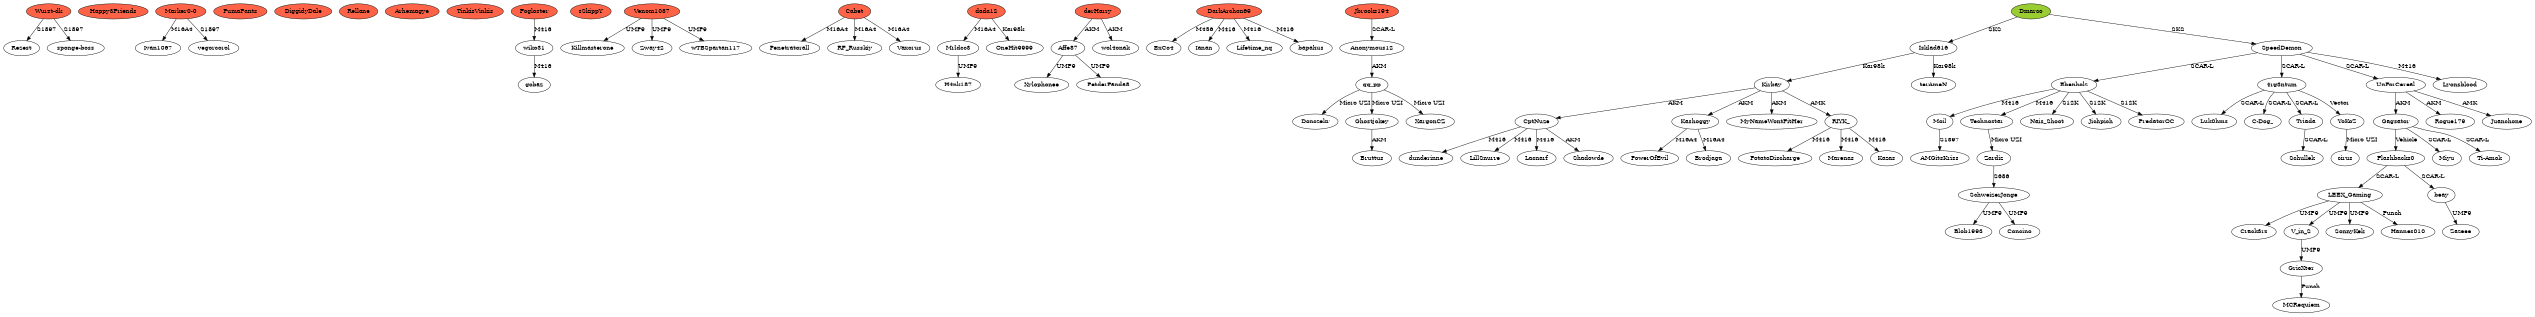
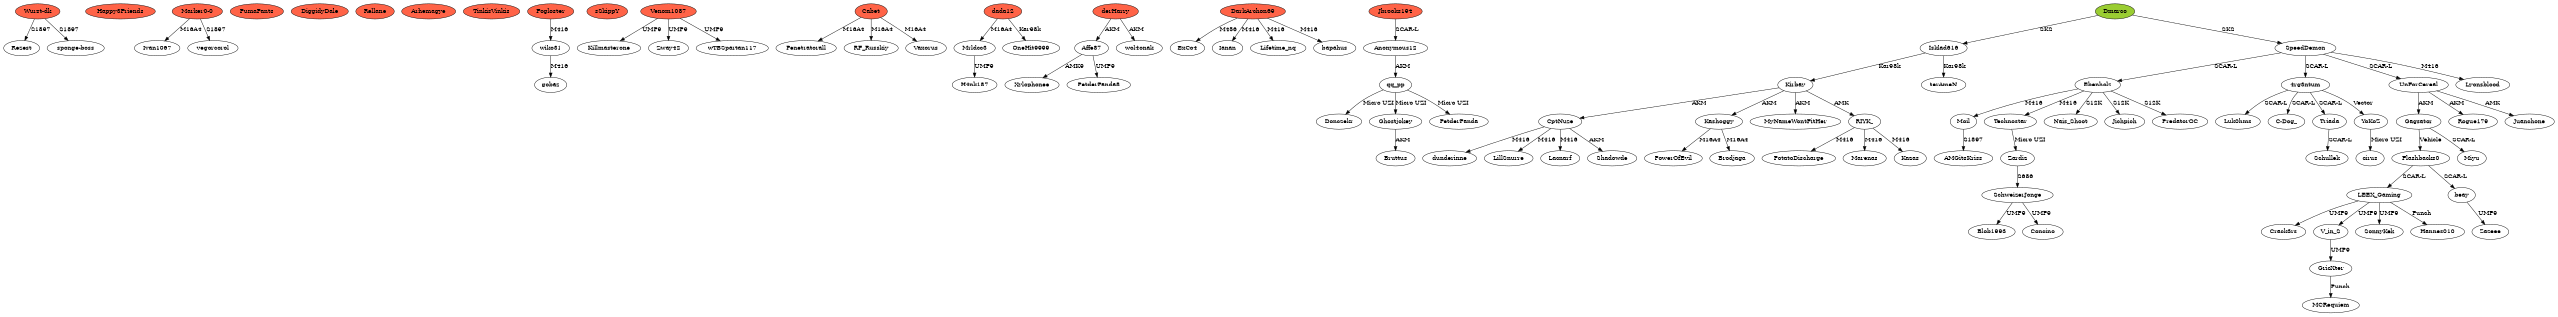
(1066, 66) -> (1075, 66)
(1430, 122) -> (1459, 122)
(2490, 158) -> none
